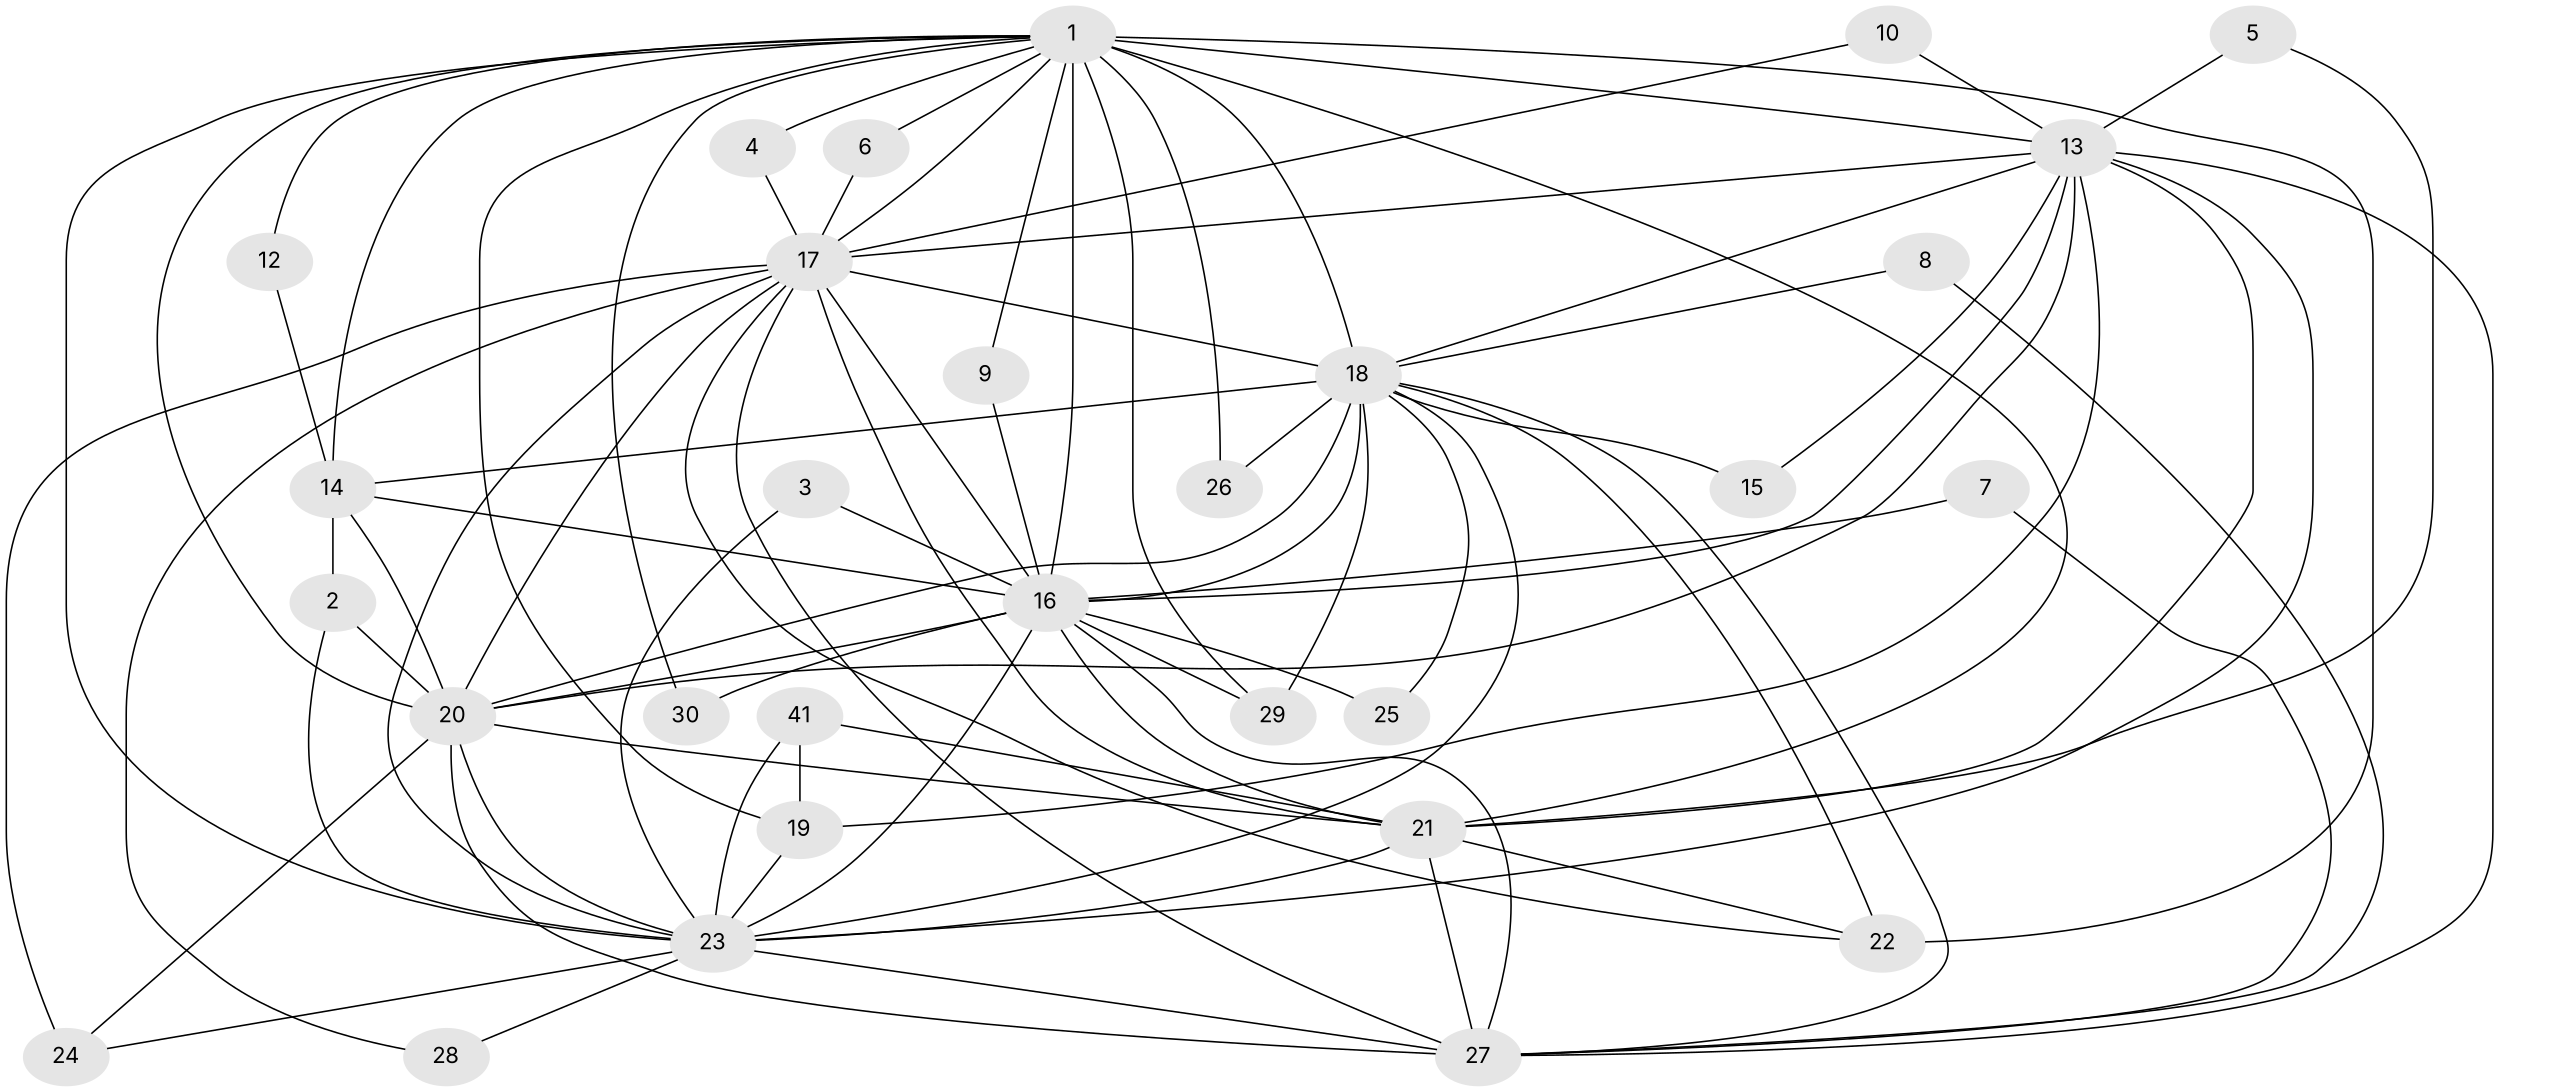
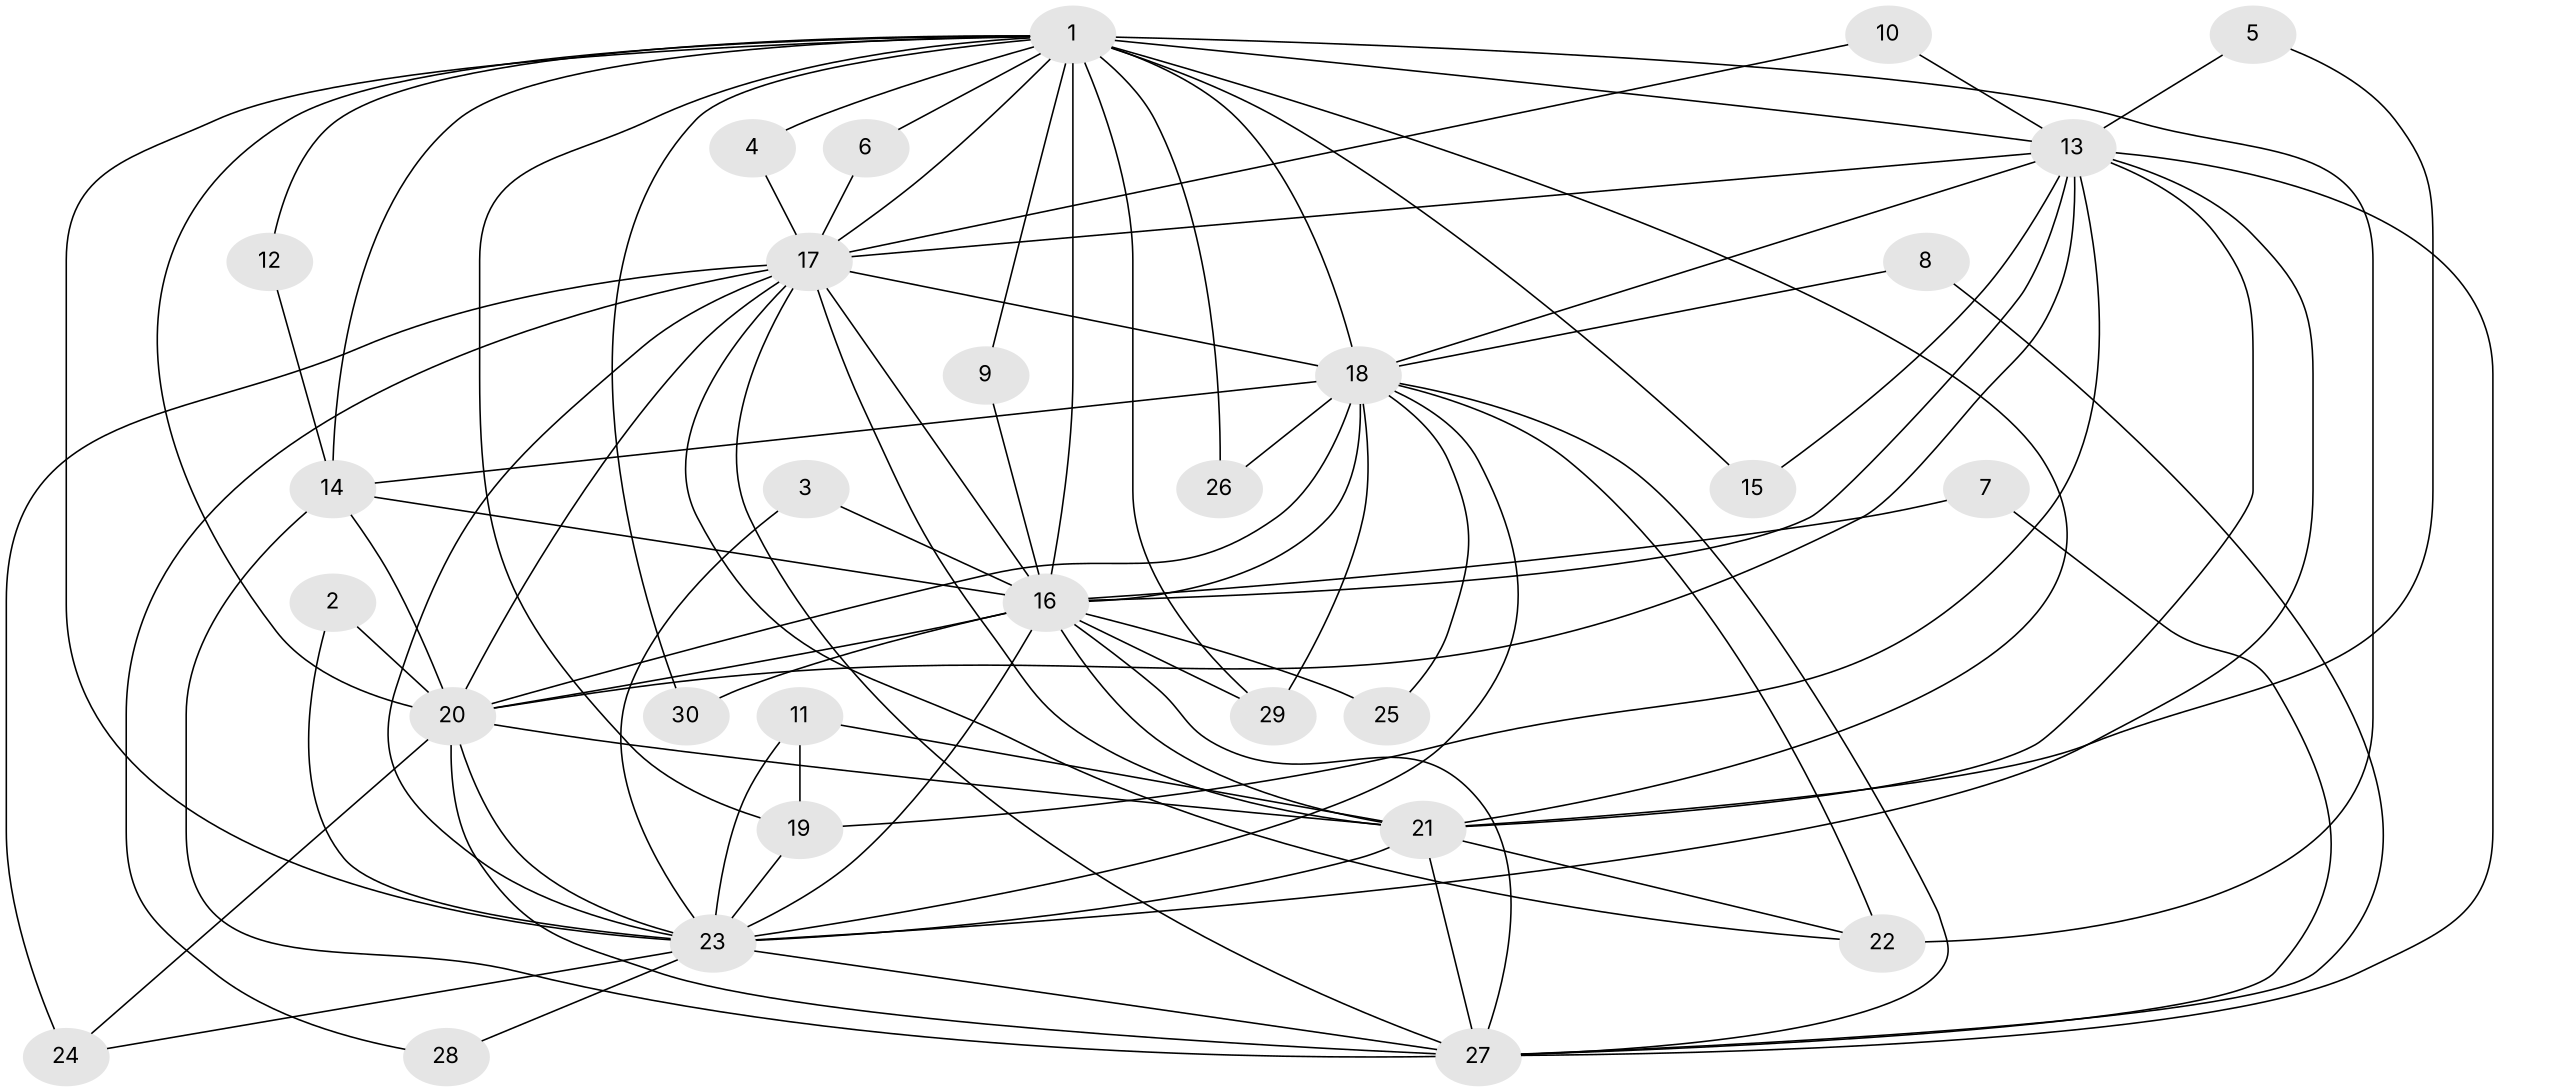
(1605, 440) -> (1440, 225)
(333, 546) -> (639, 997)
(800, 716) -> (800, 716)
